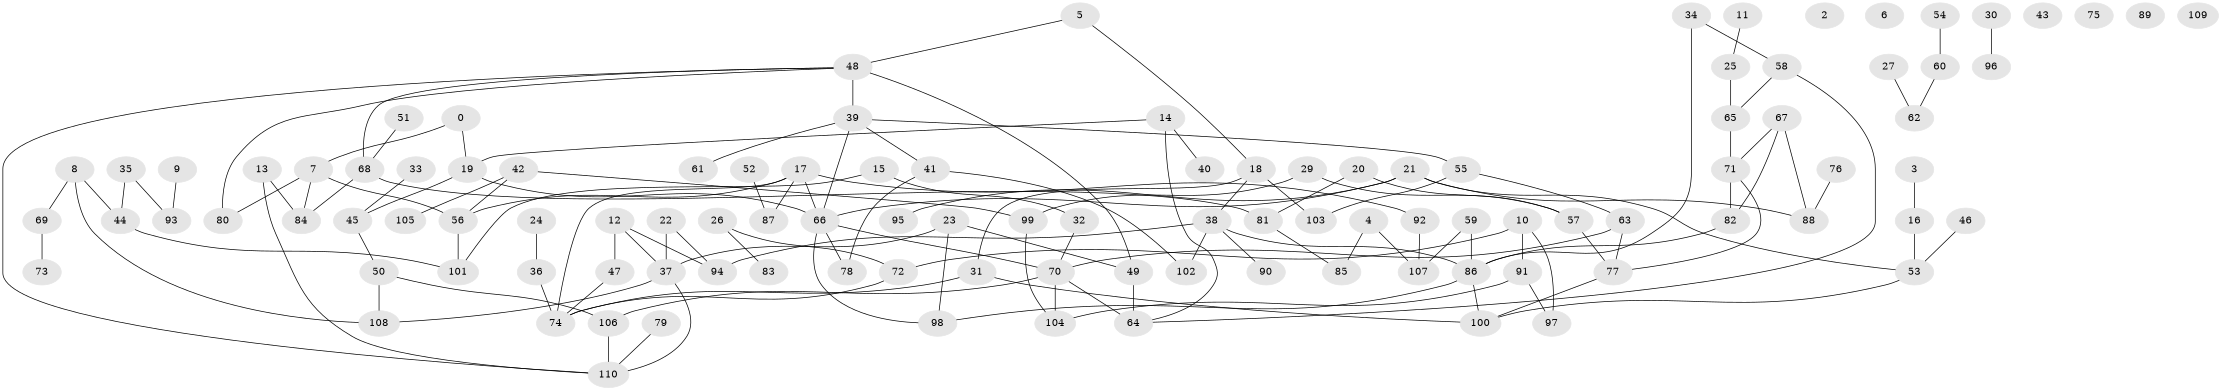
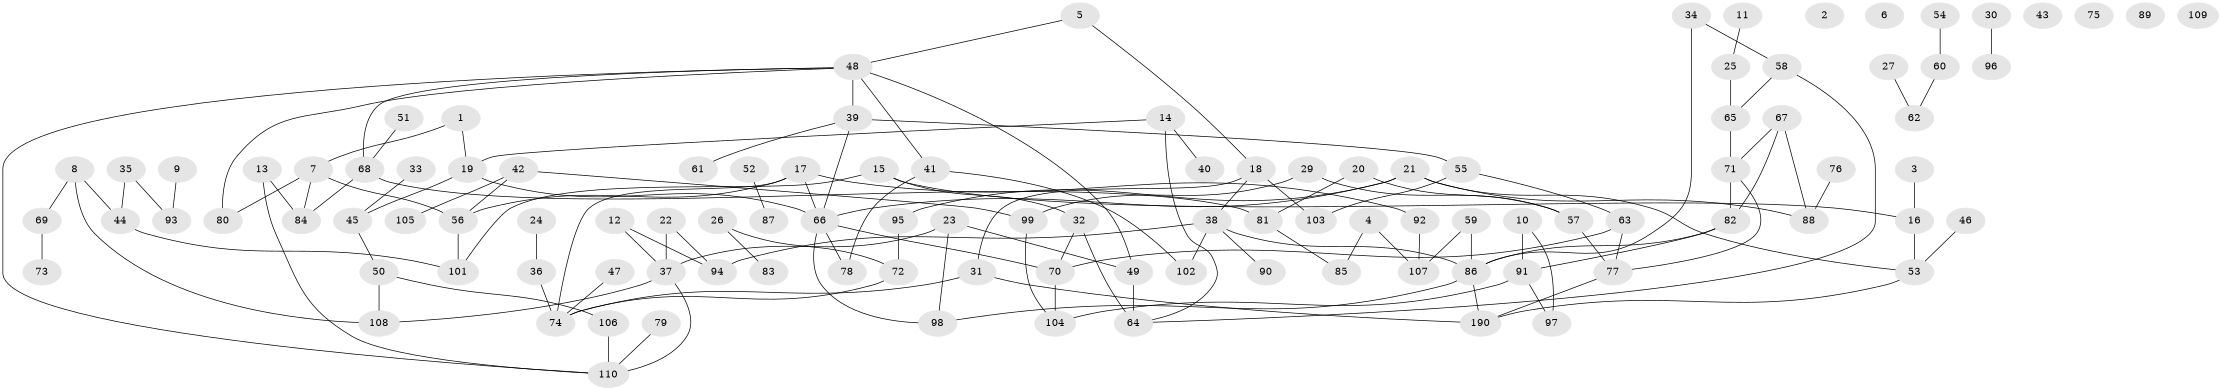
(461, 118) -> (461, 118)
(892, 144) -> (890, 116)
(781, 201) -> none
none -> (1419, 206)
(615, 247) -> none
none -> (1629, 251)
(1228, 256) -> (898, 247)
(893, 294) -> none
(1096, 299) -> (1102, 274)
(1481, 323) -> (1481, 323)
